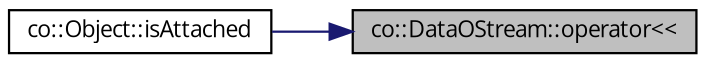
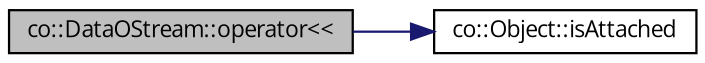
(301, 32) -> (382, 32)
